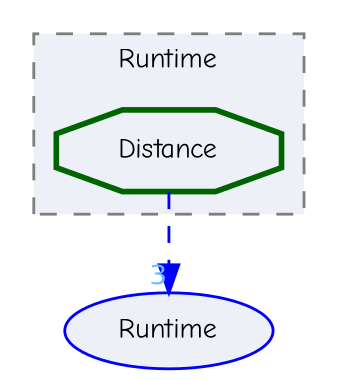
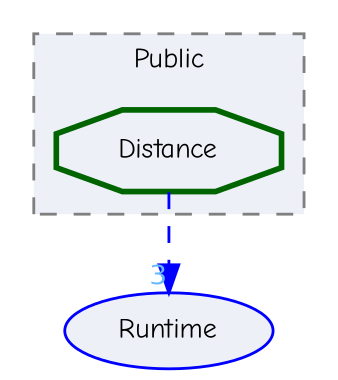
(169, 61) -> (169, 61)
